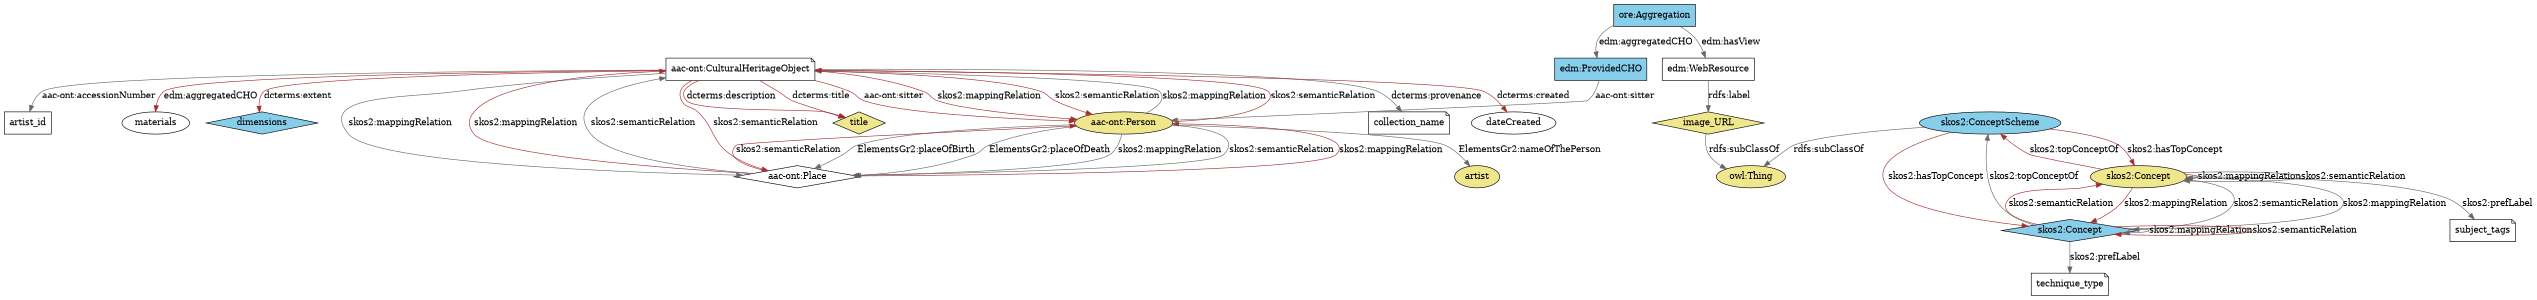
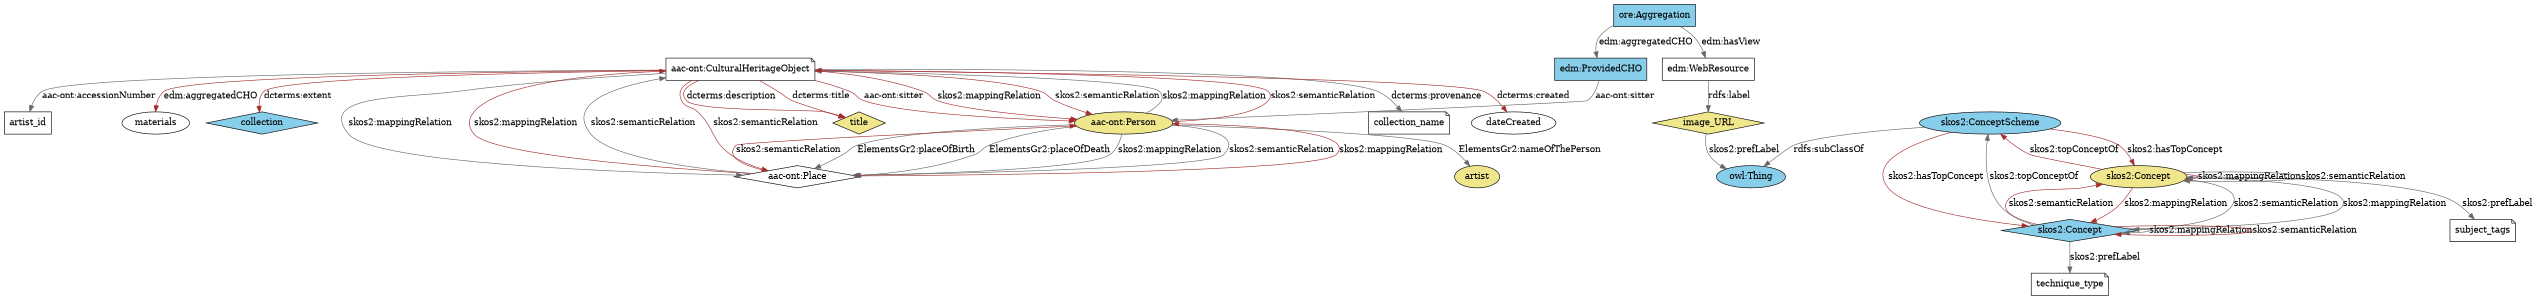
(262, 123) -> (262, 123)
(1744, 150) -> (1744, 150)
(1751, 177) -> (1751, 177)
